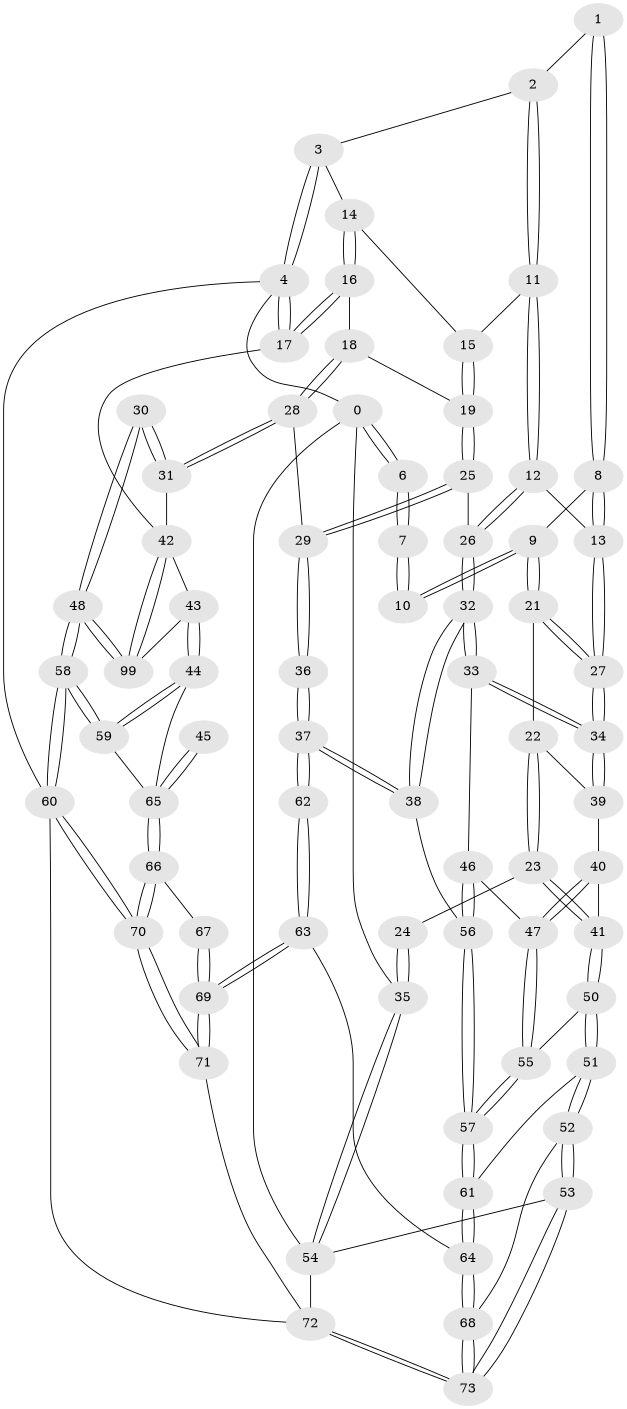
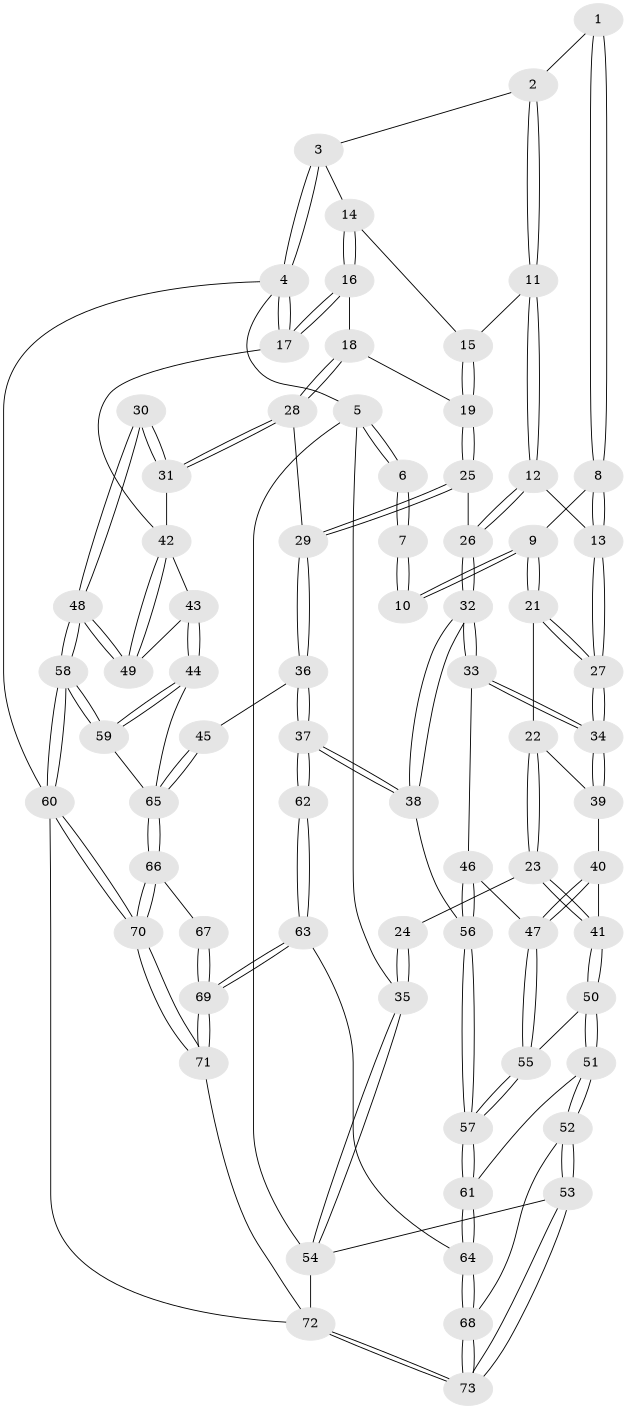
(358, 411) -> (358, 411)
(129, 672) -> (129, 672)
none -> (260, 700)
